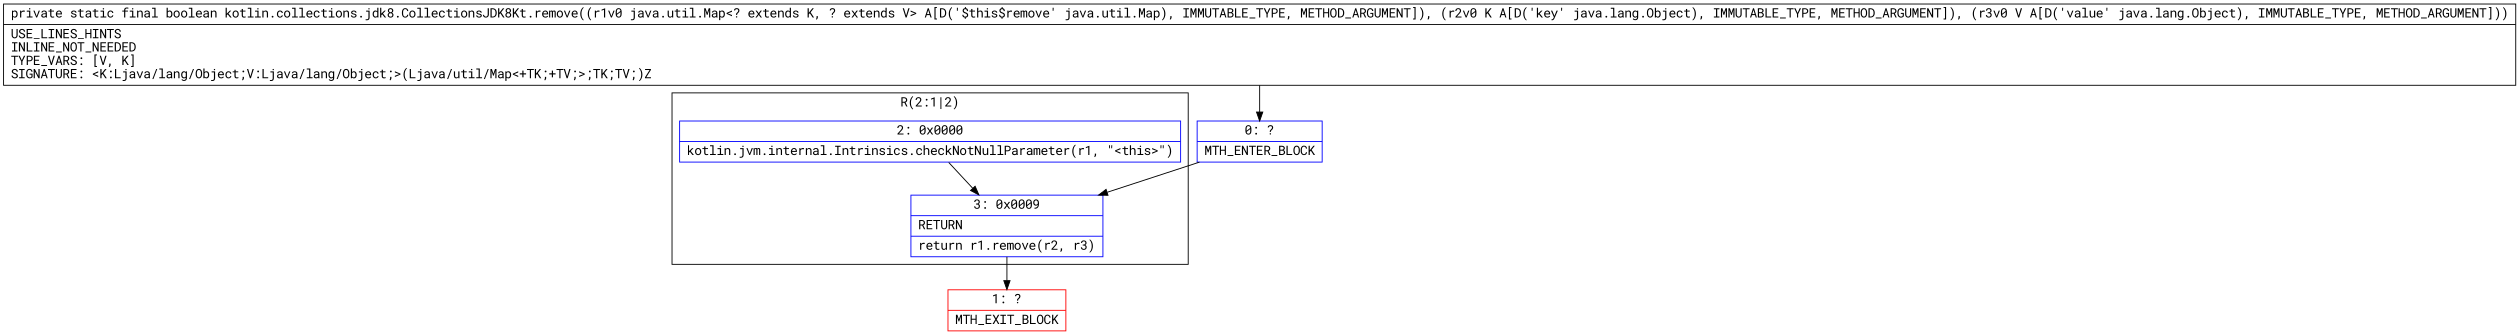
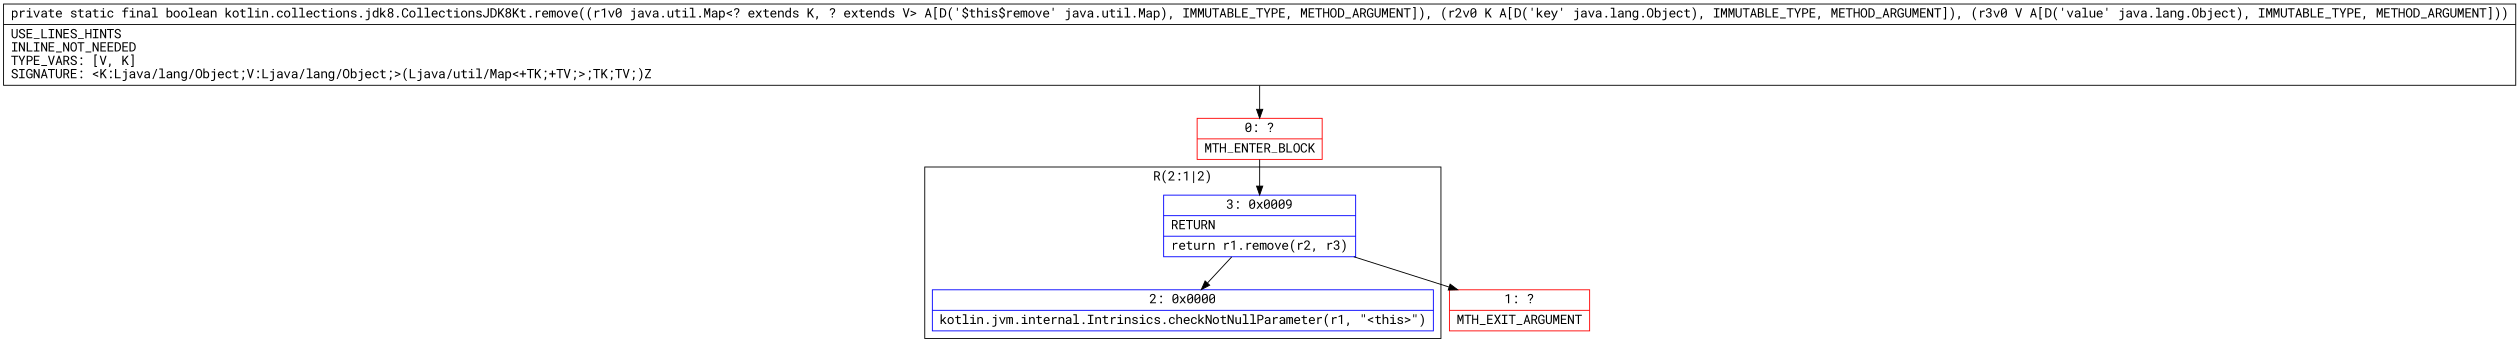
(1260, 142) -> (1260, 139)
(961, 175) -> (1220, 270)
(1007, 320) -> (1520, 320)
